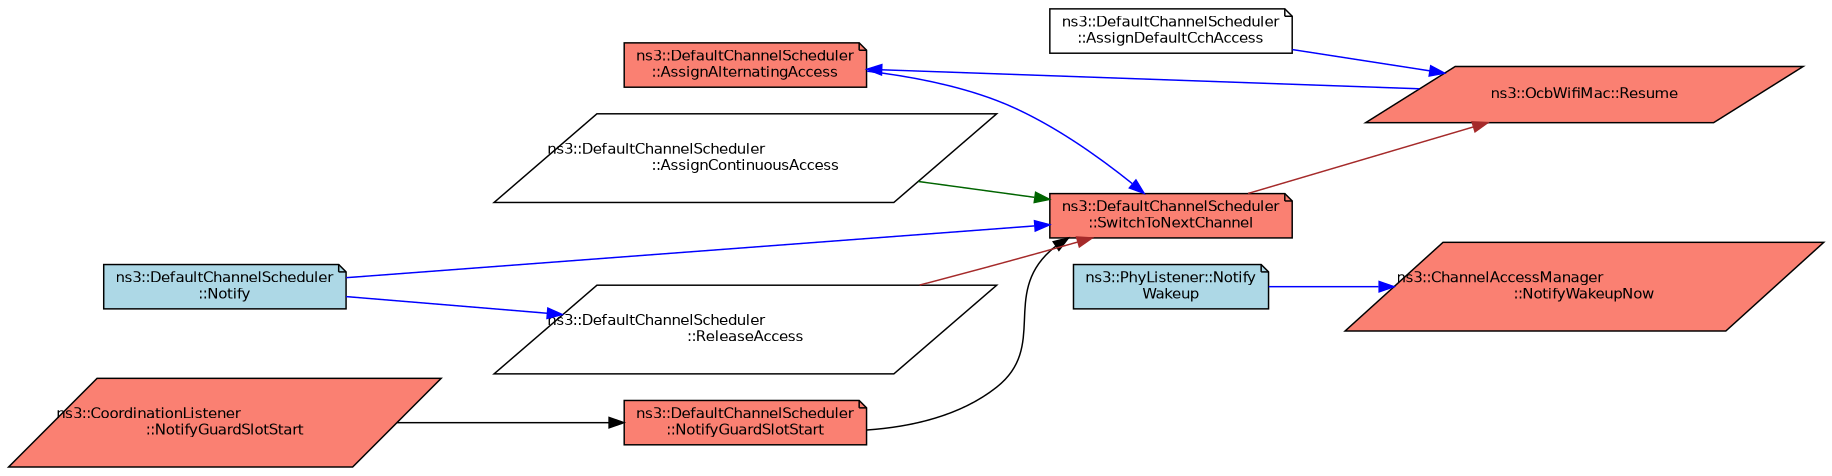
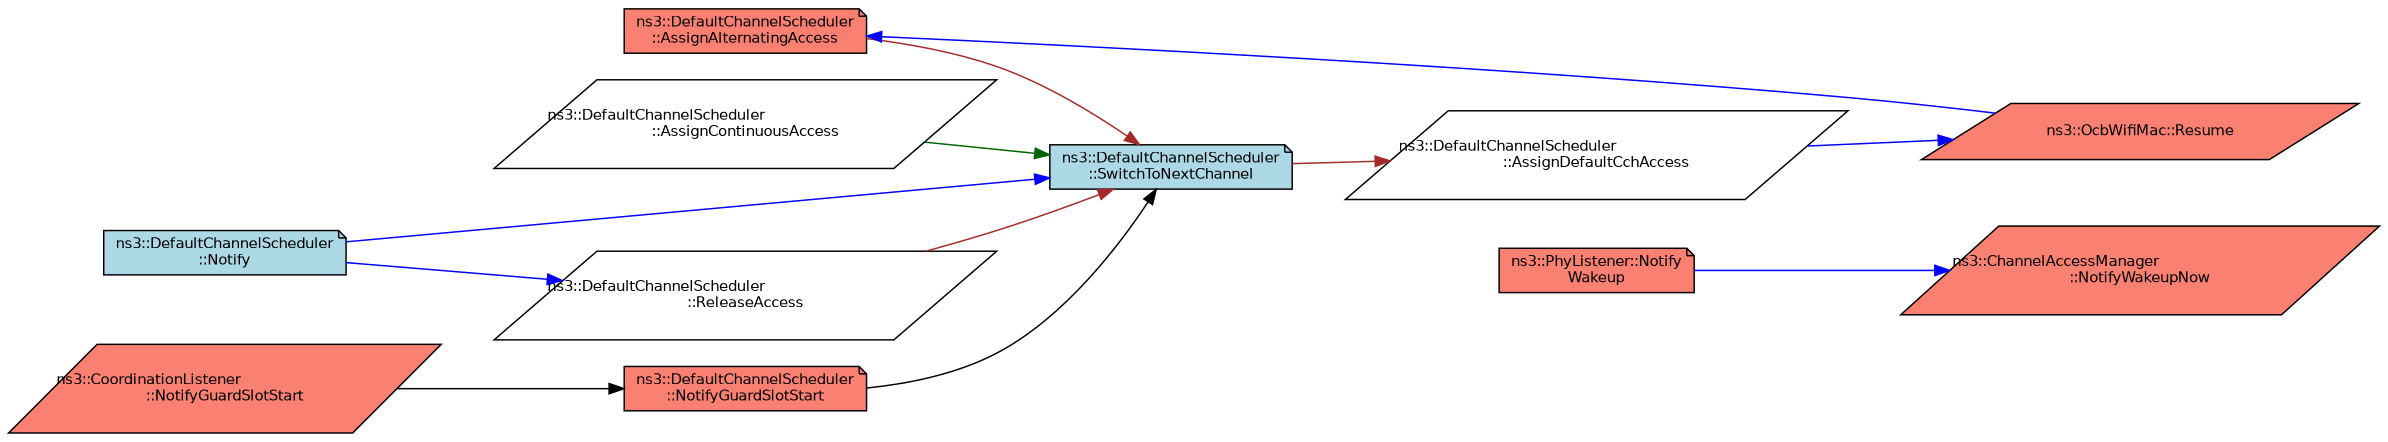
(1171, 31) -> (1597, 155)
(1009, 106) -> (1004, 69)
(1361, 160) -> (1334, 162)
(1171, 216) -> (1171, 167)
(1171, 287) -> (1597, 270)
